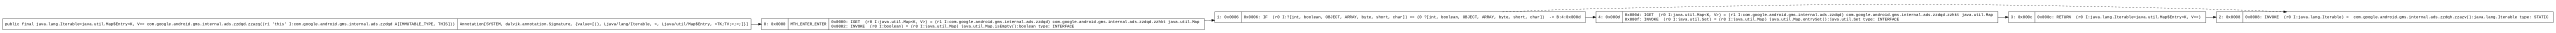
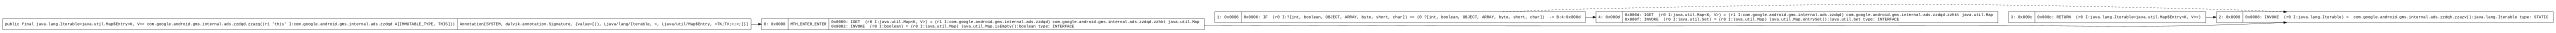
(2002, 17) -> none
(1208, 20) -> (1744, 26)
